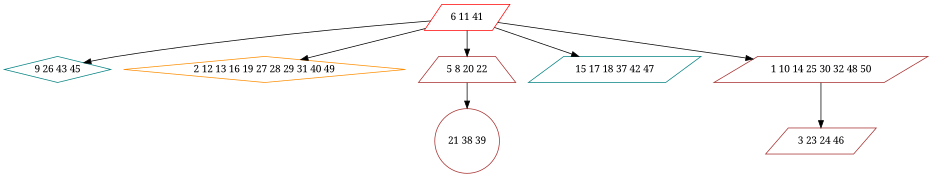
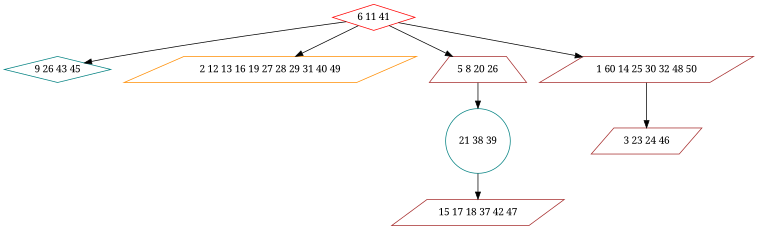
(467, 17) -> (374, 17)
(533, 41) -> (478, 183)
(265, 69) -> (270, 69)
(467, 69) -> (478, 69)
(615, 69) -> (478, 213)
(821, 69) -> (647, 69)
(467, 141) -> (478, 141)
